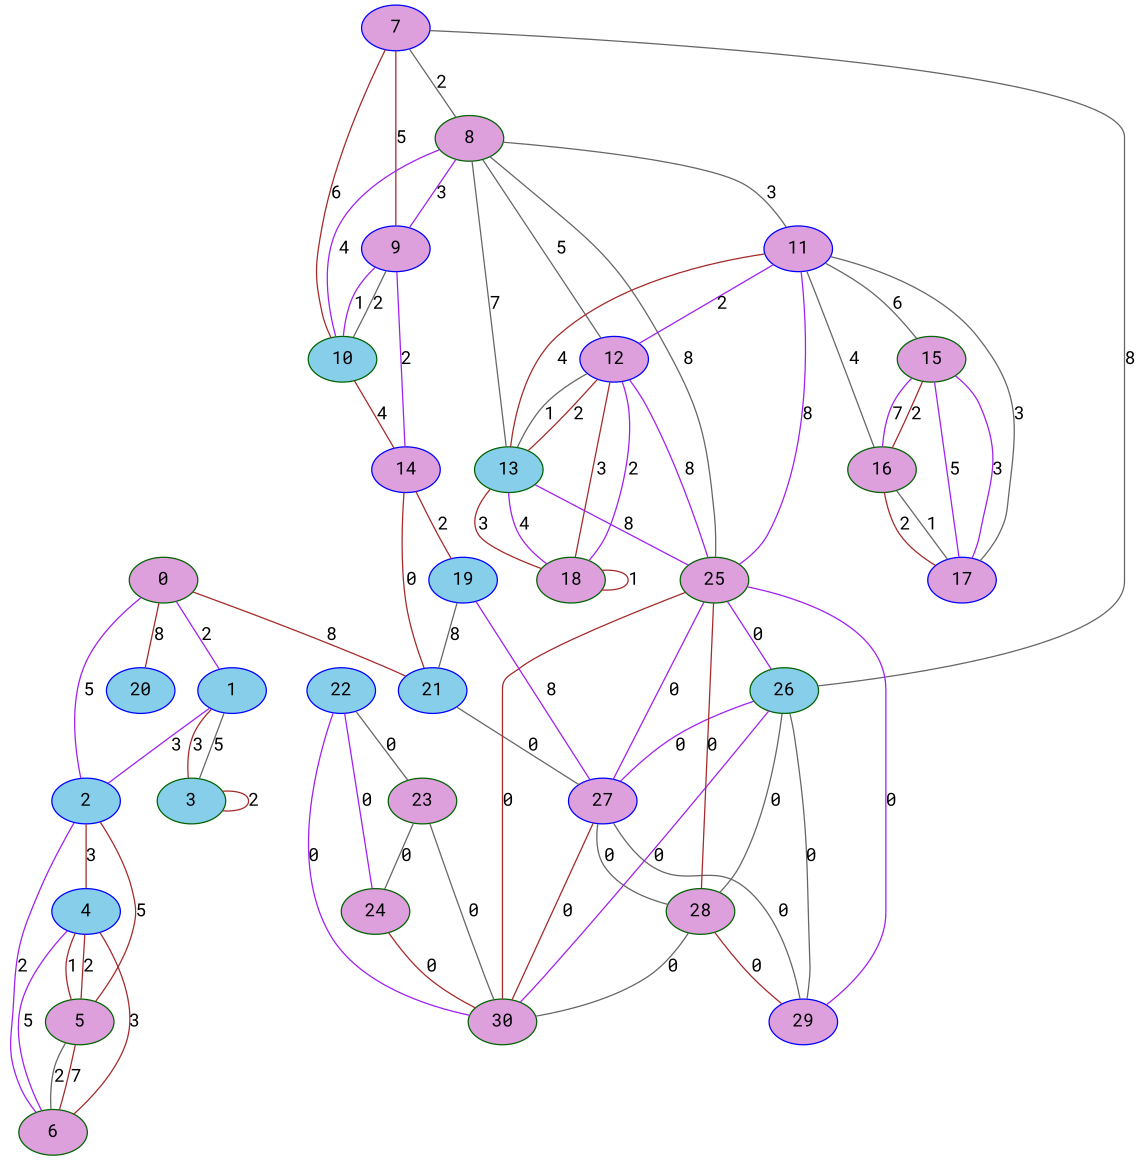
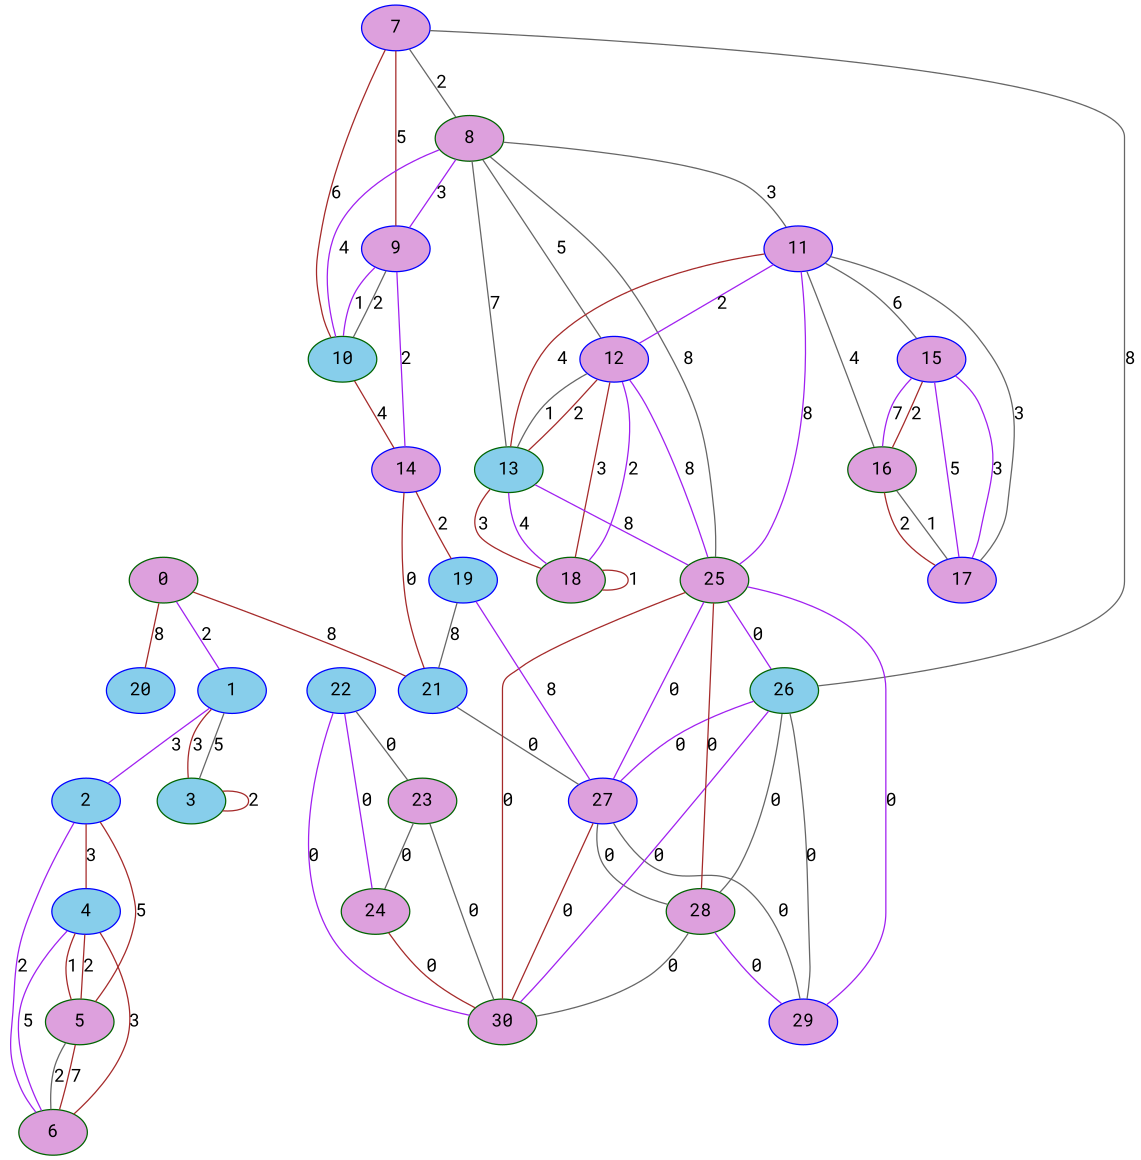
(932, 359) -> (932, 359)
(80, 677) -> none
(746, 970) -> (746, 970)
